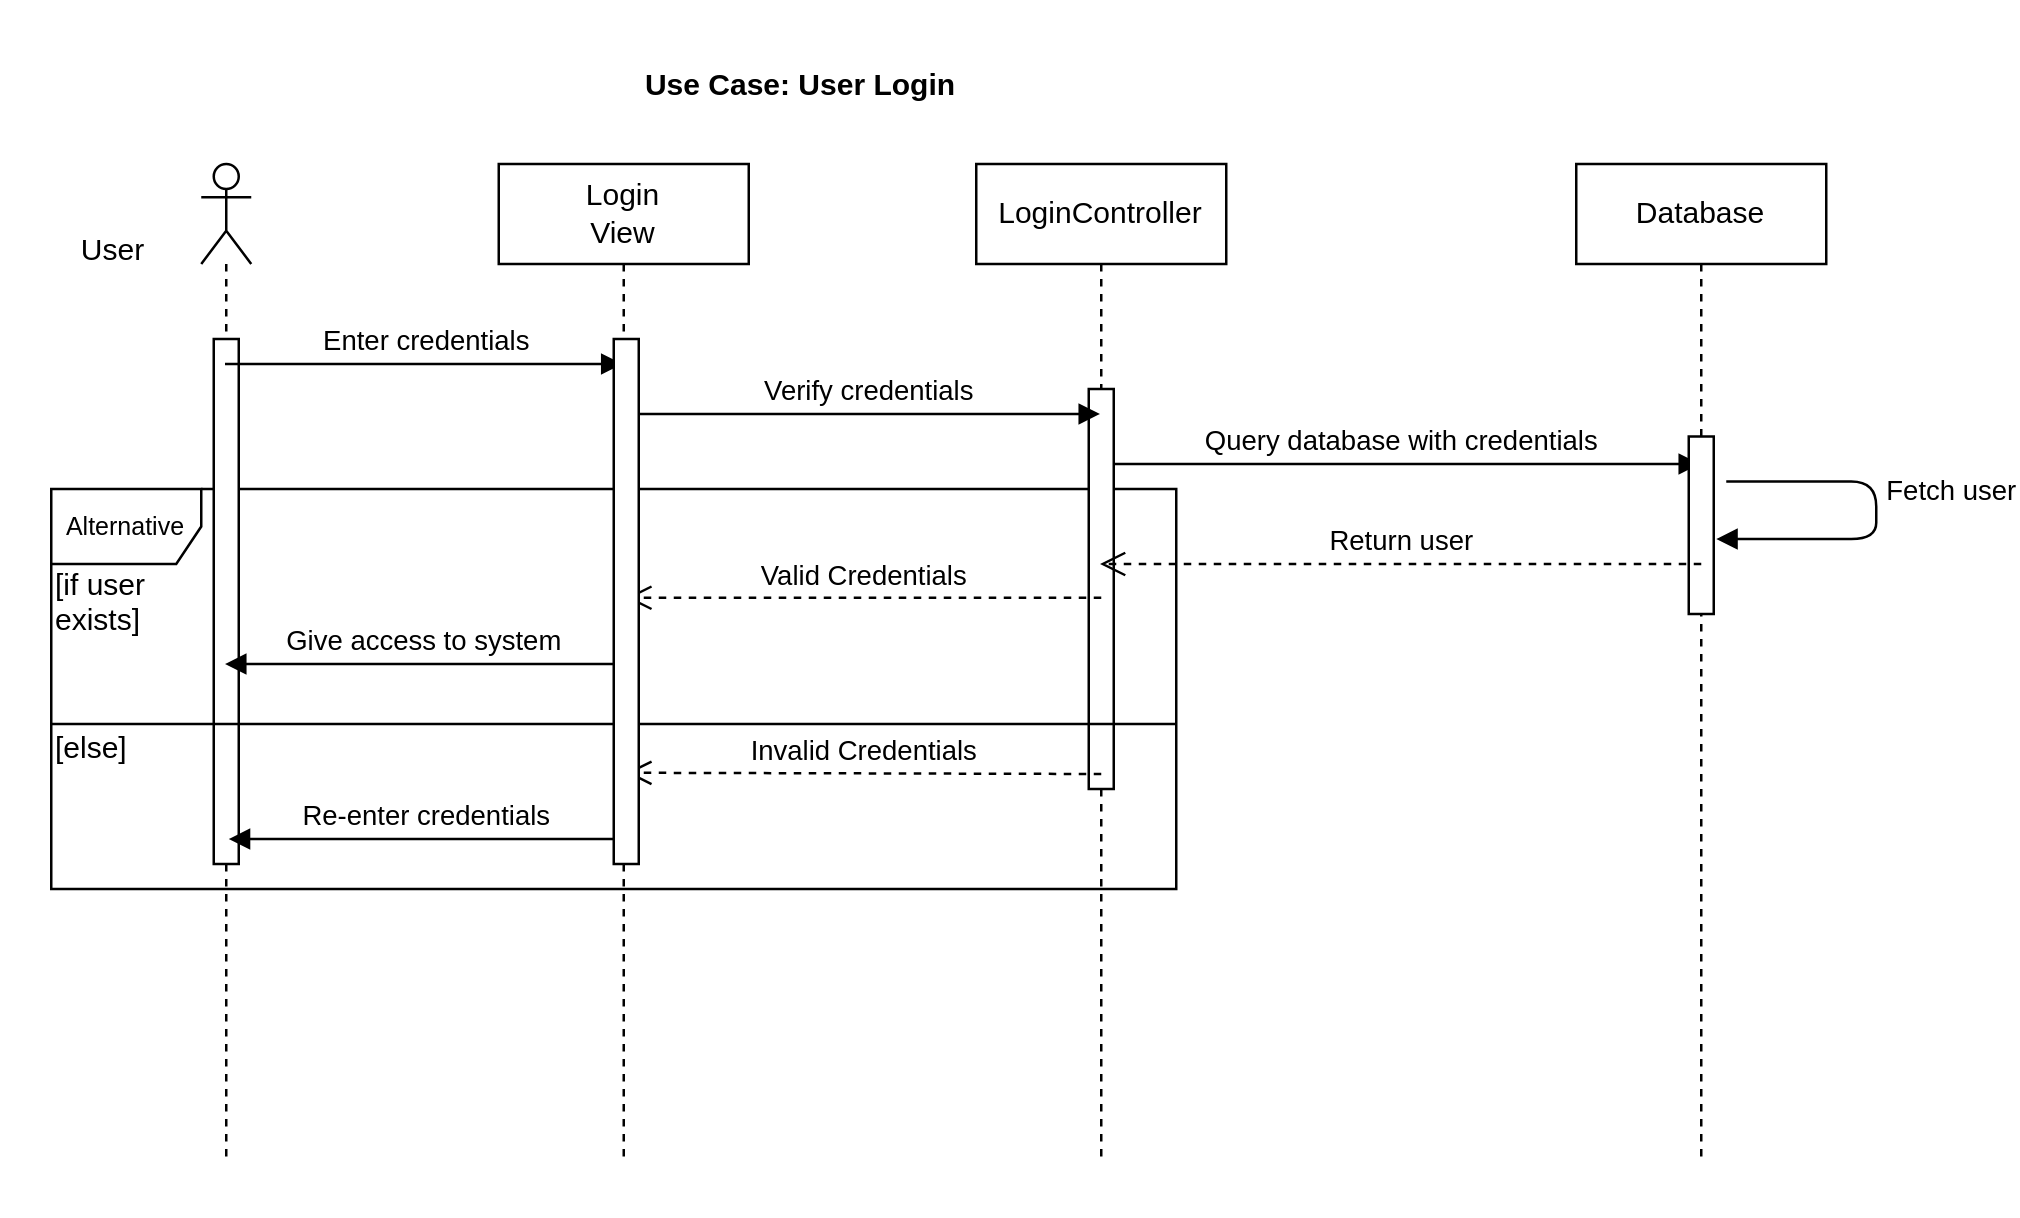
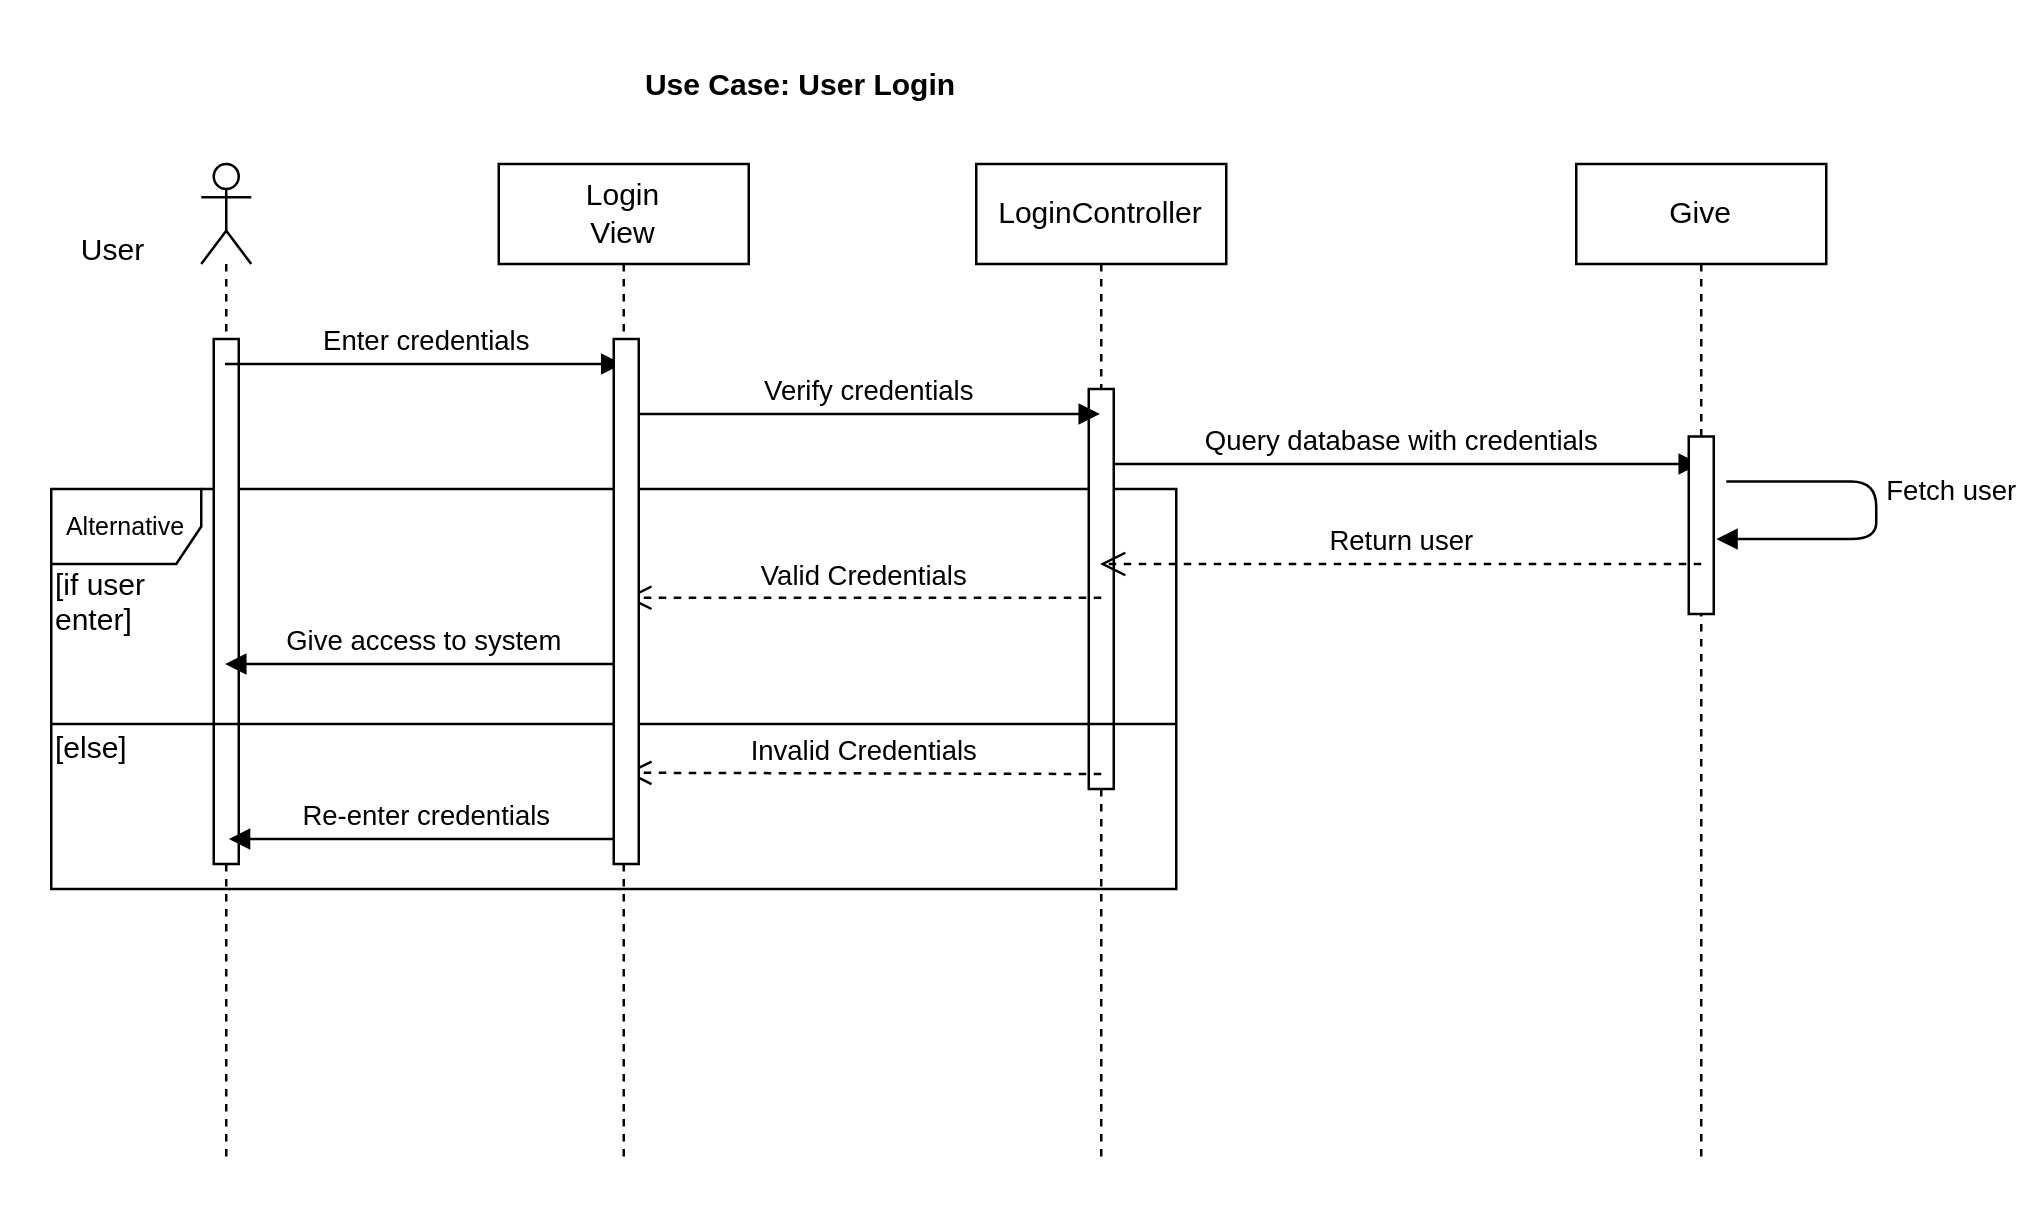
(1701, 214) -> (1701, 214)
(116, 605) -> (116, 605)
